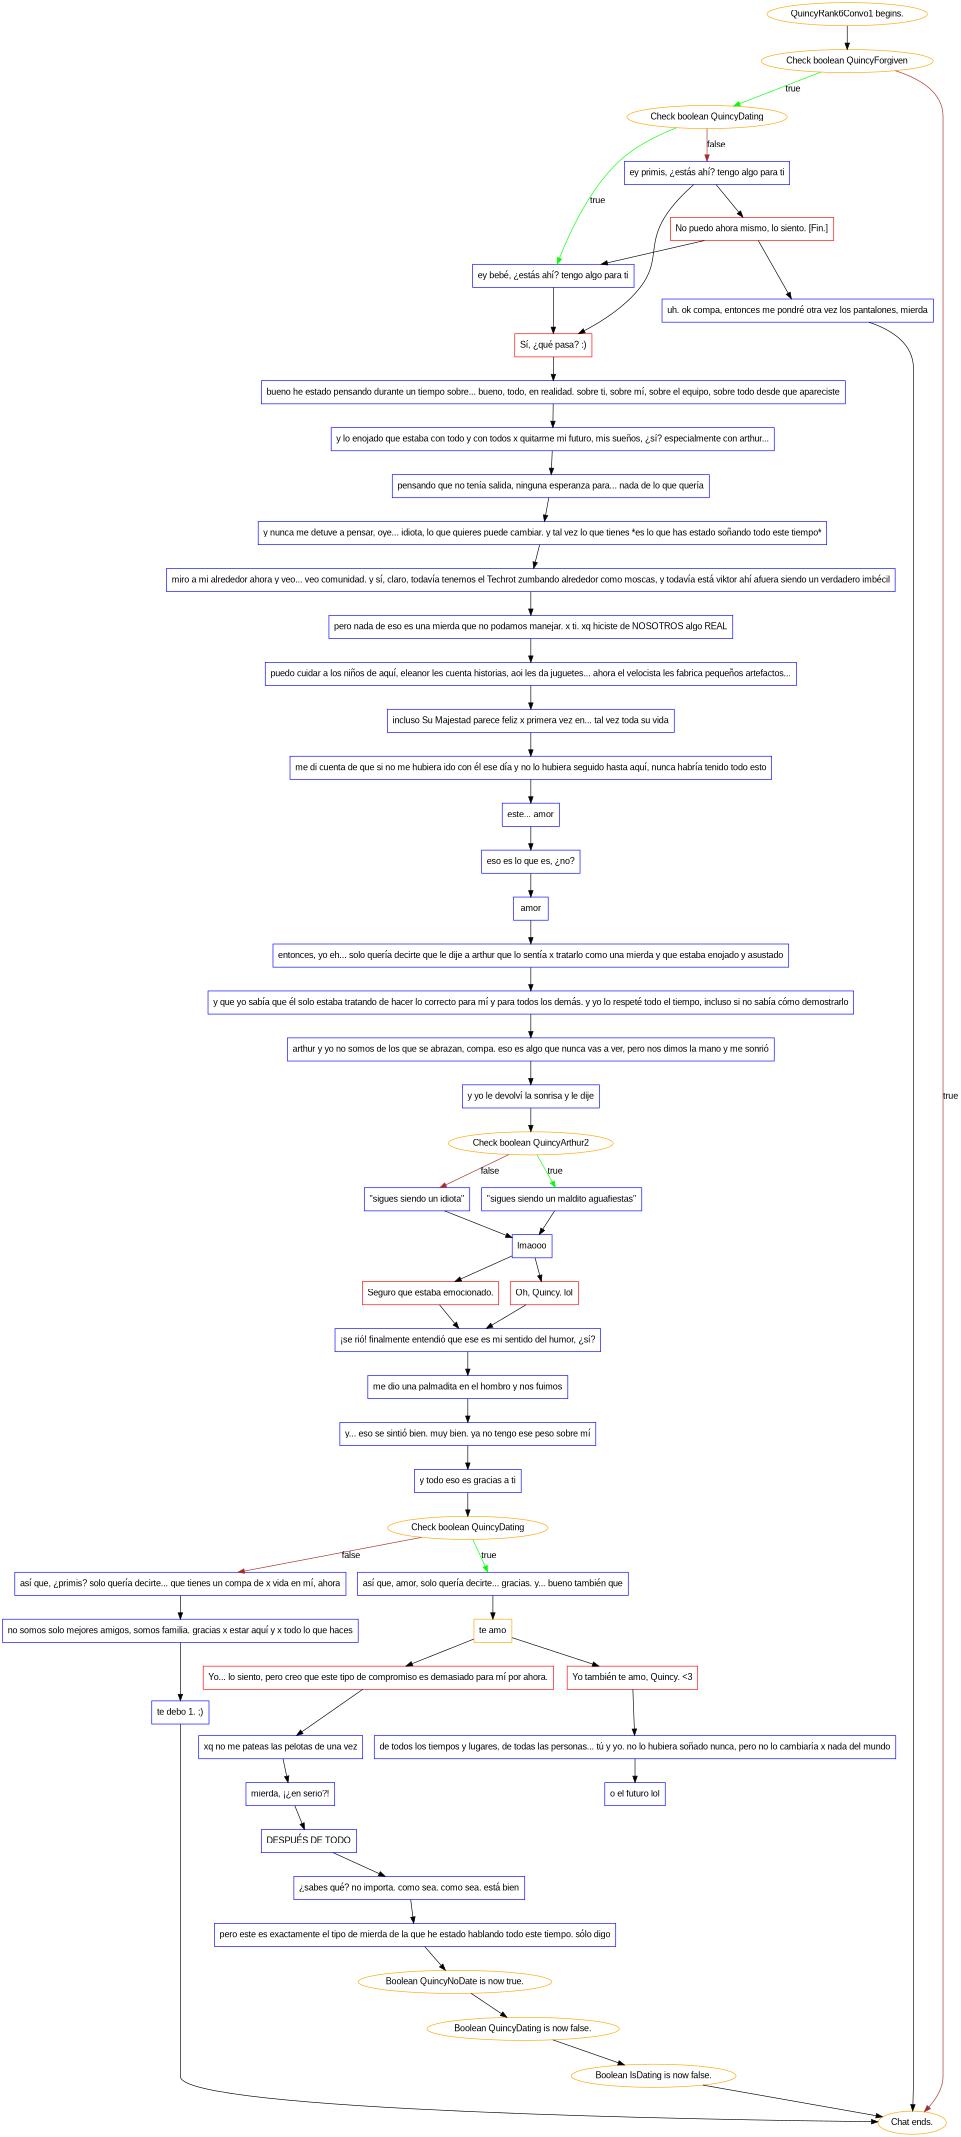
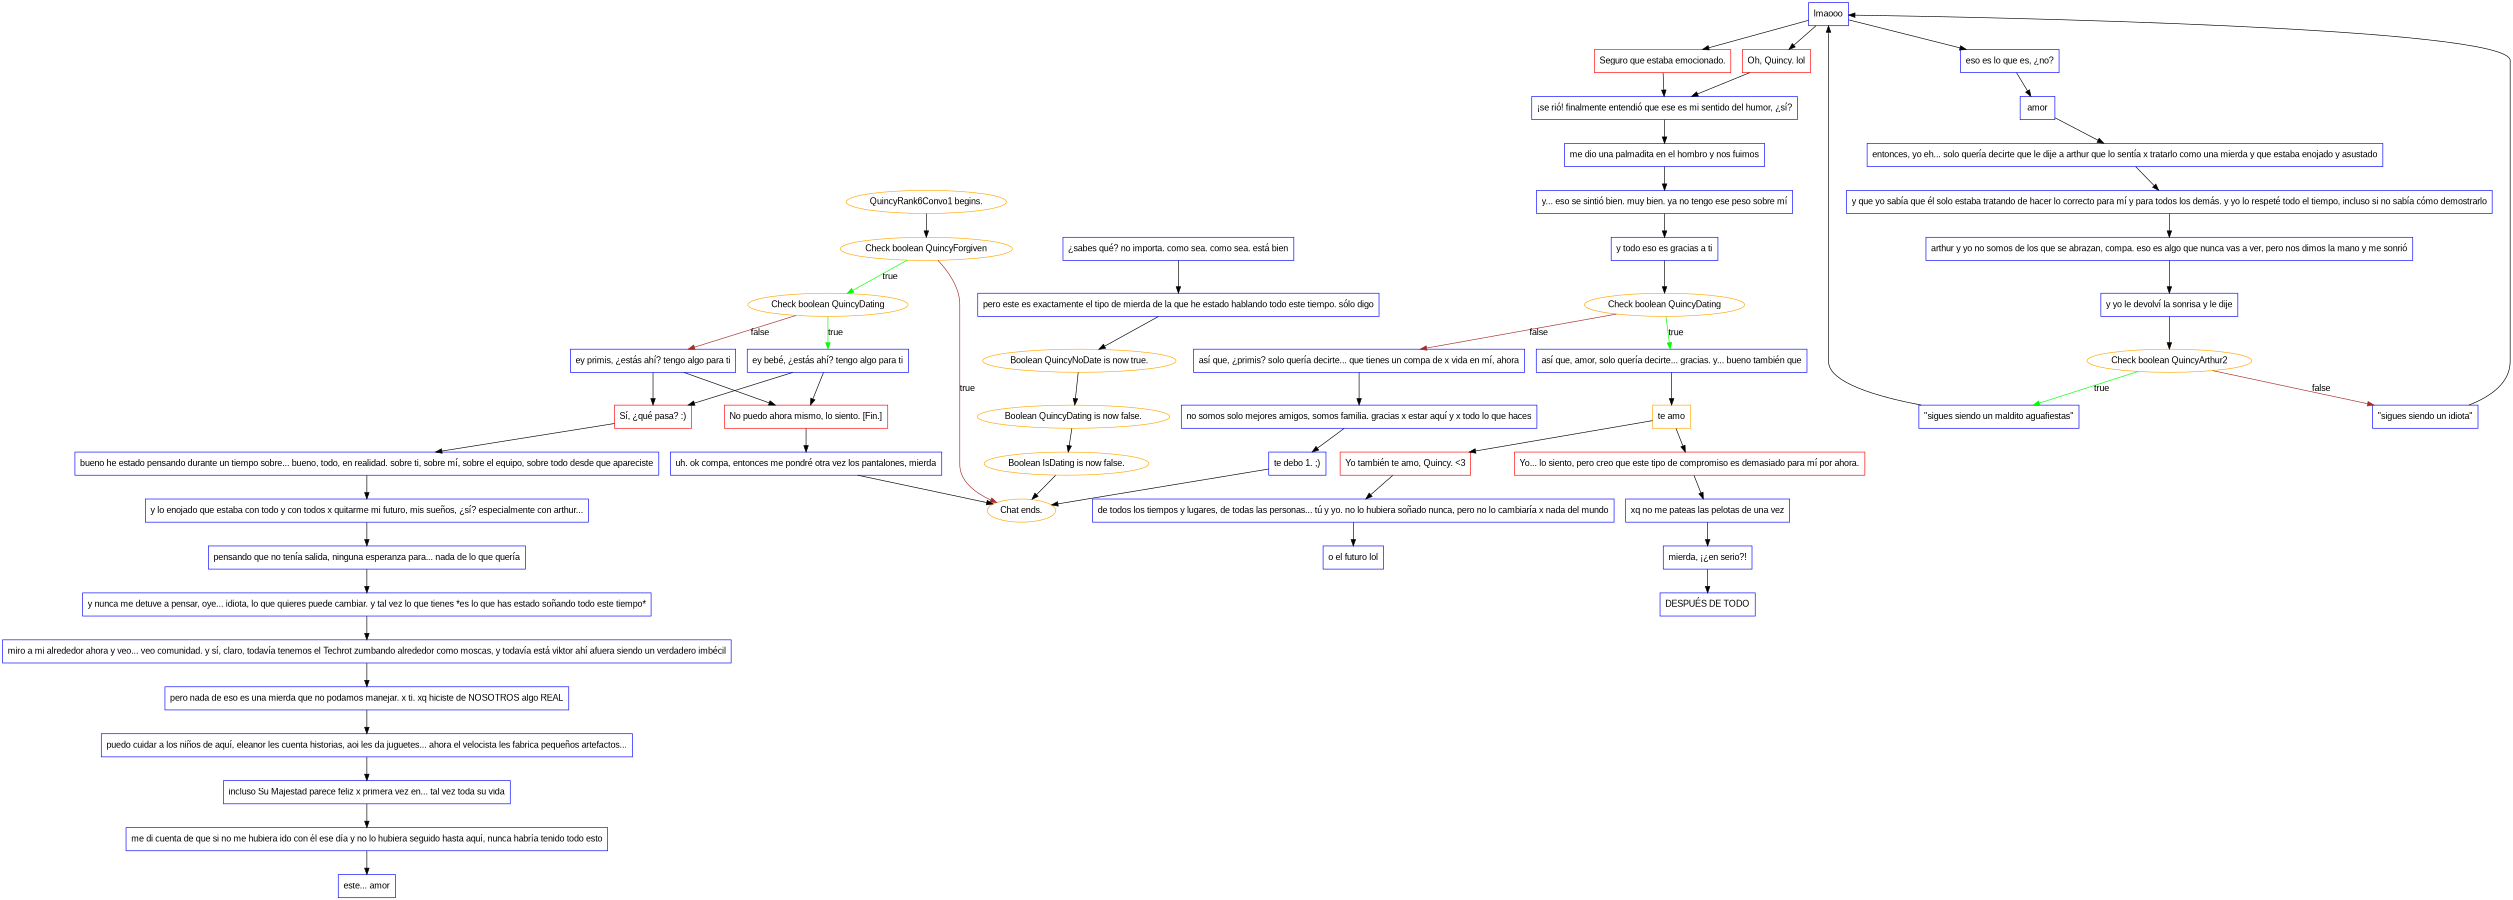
(658, 251) -> (818, 386)
(531, 835) -> (1904, 34)
(356, 1863) -> none
